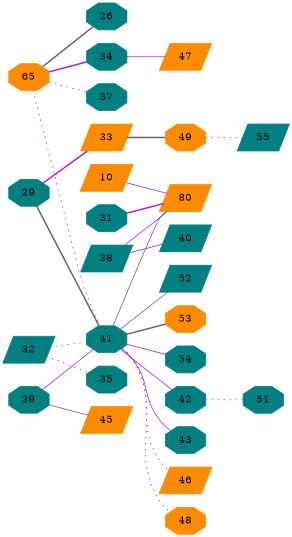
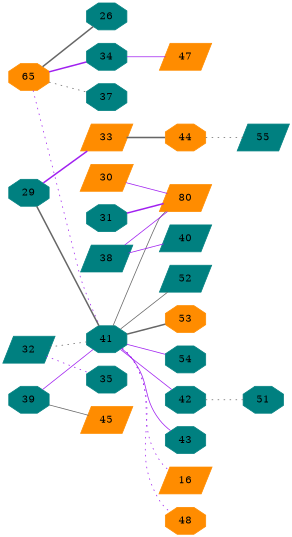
(186, 137) -> (186, 137)
(107, 178) -> (107, 178)
(186, 480) -> (186, 480)
